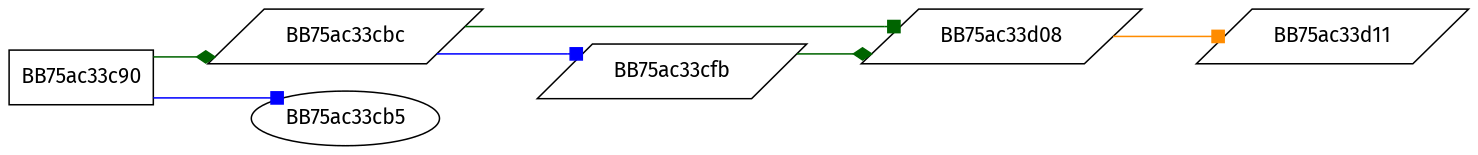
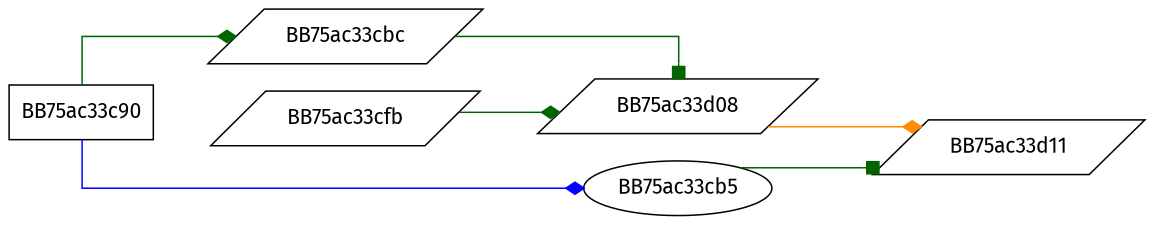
(1161, 36) -> (836, 127)
(502, 54) -> none
(211, 98) -> (300, 188)
none -> (802, 168)
